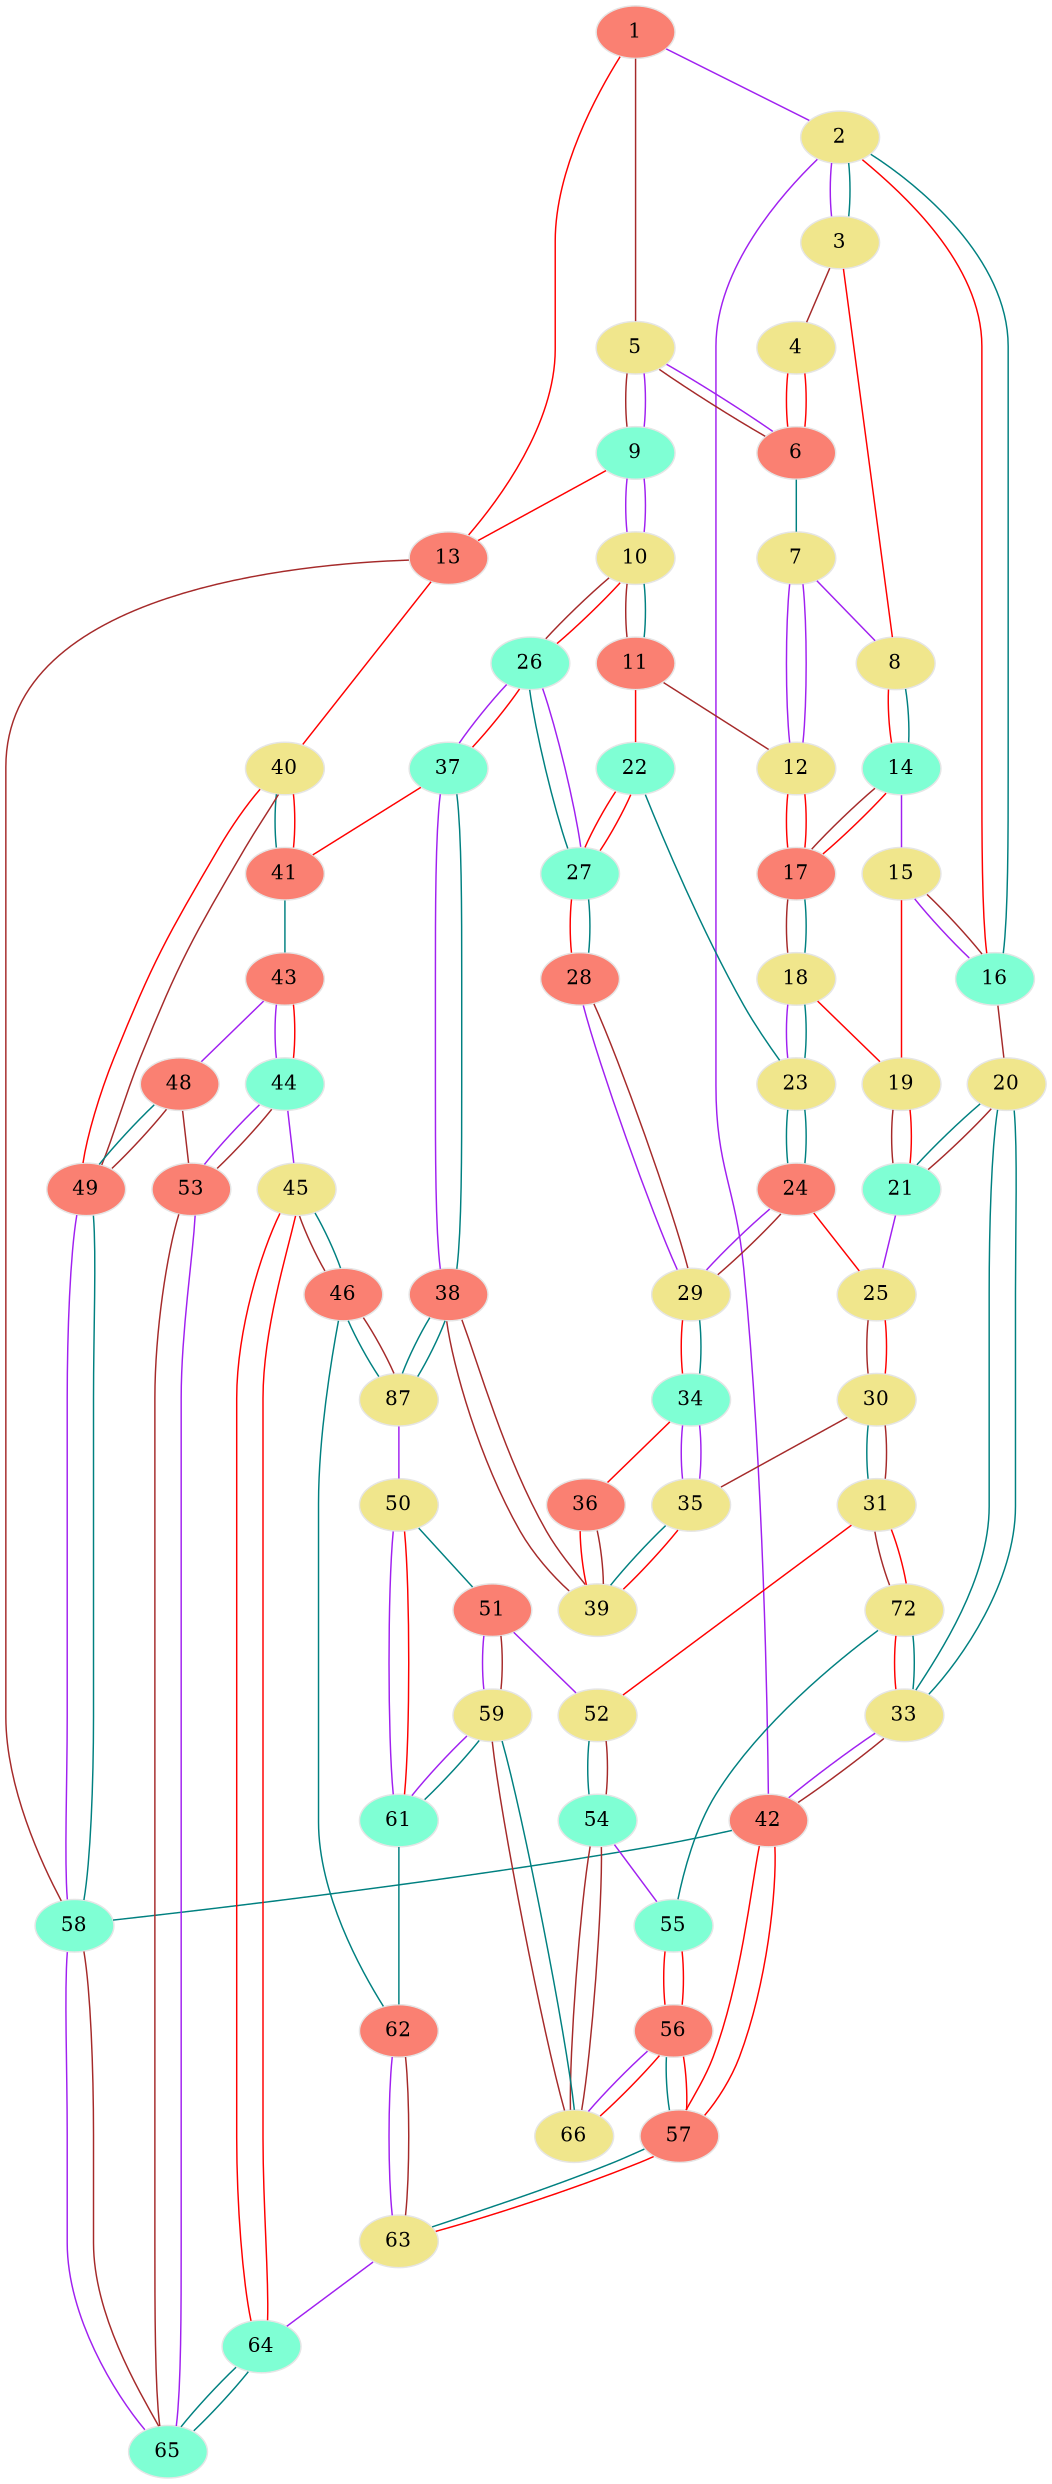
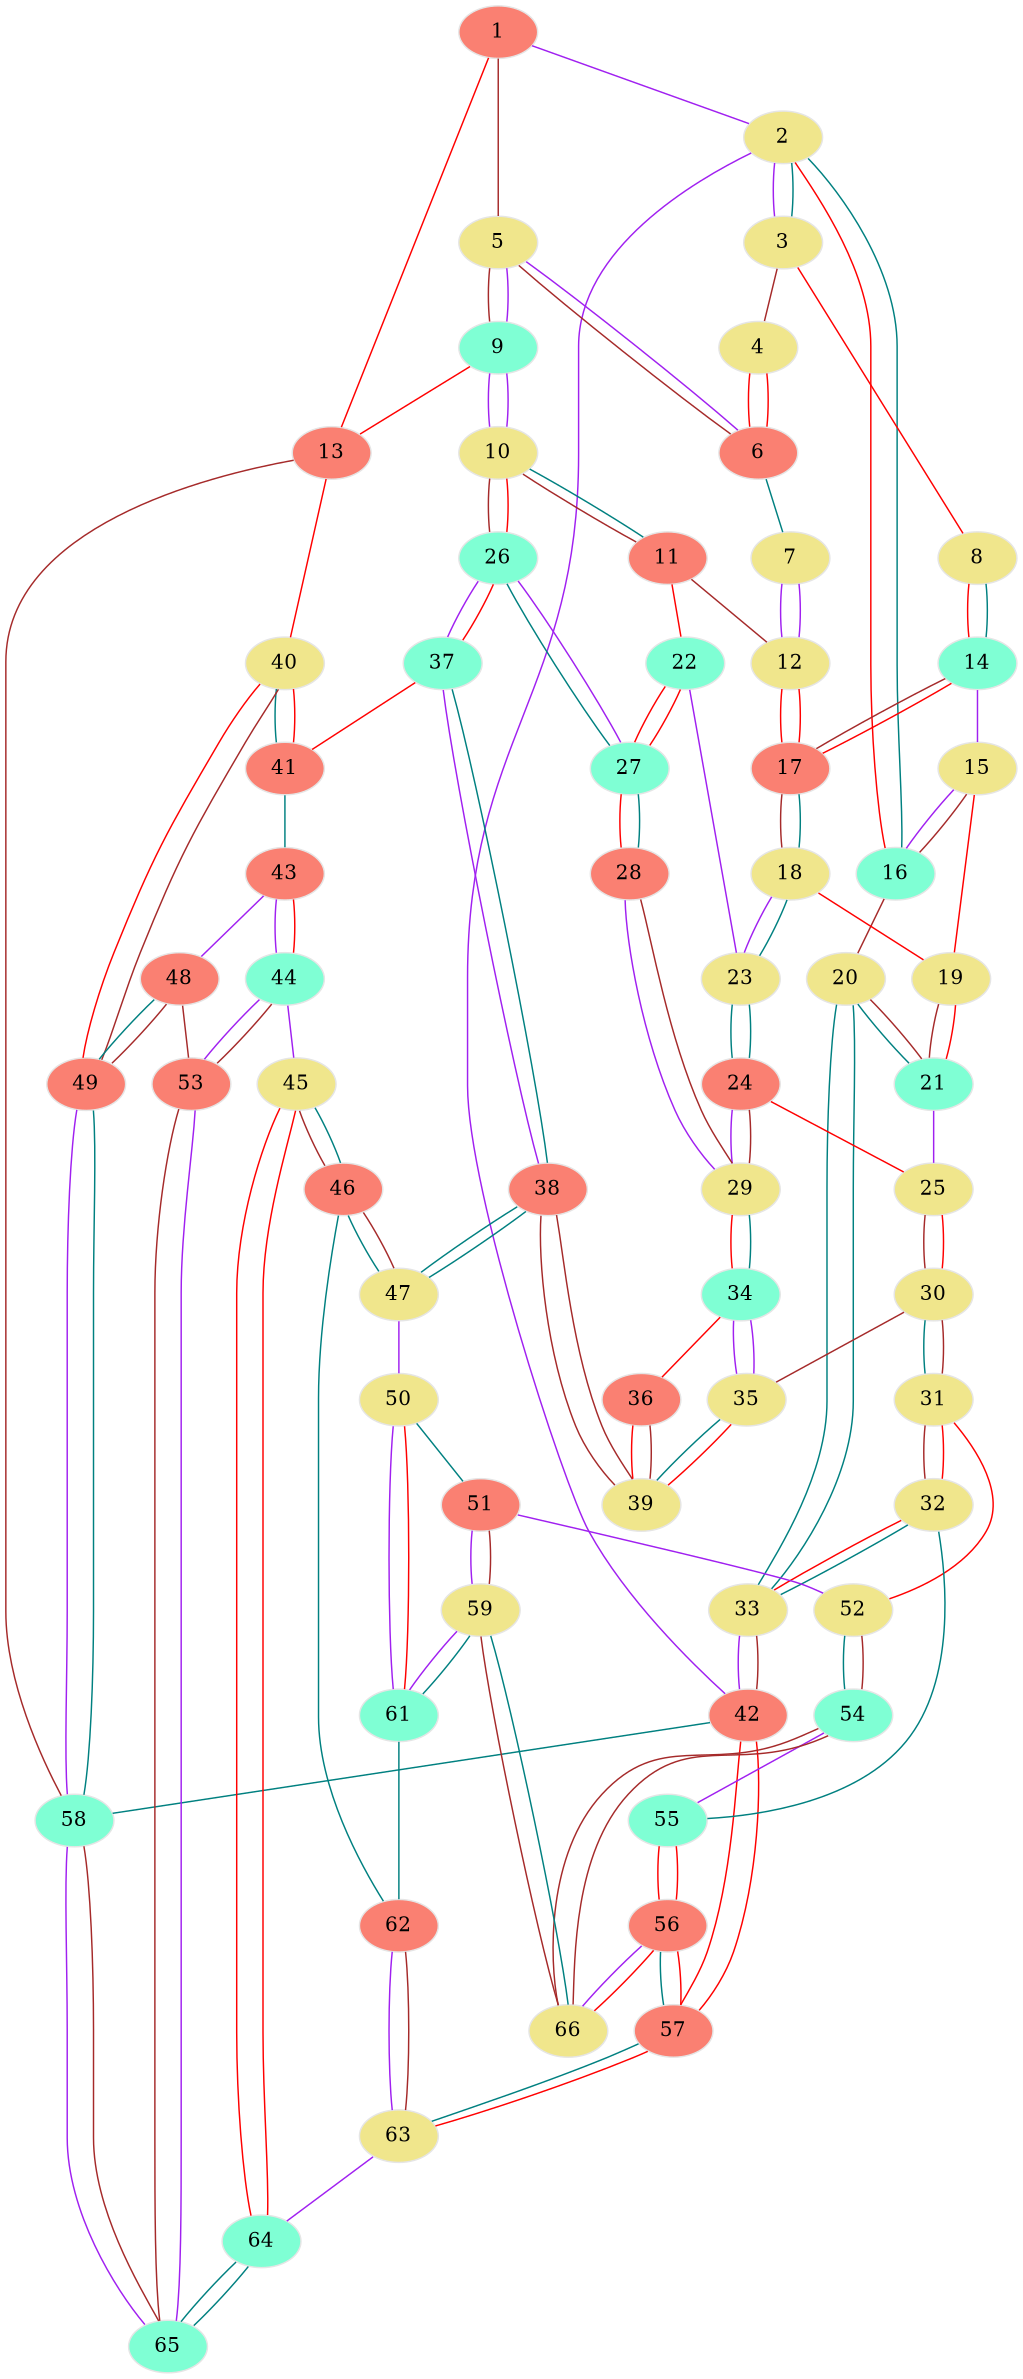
(846, 611) -> none
(705, 931) -> (713, 821)
(399, 1400) -> (399, 1295)
(904, 1610) -> (934, 1505)
